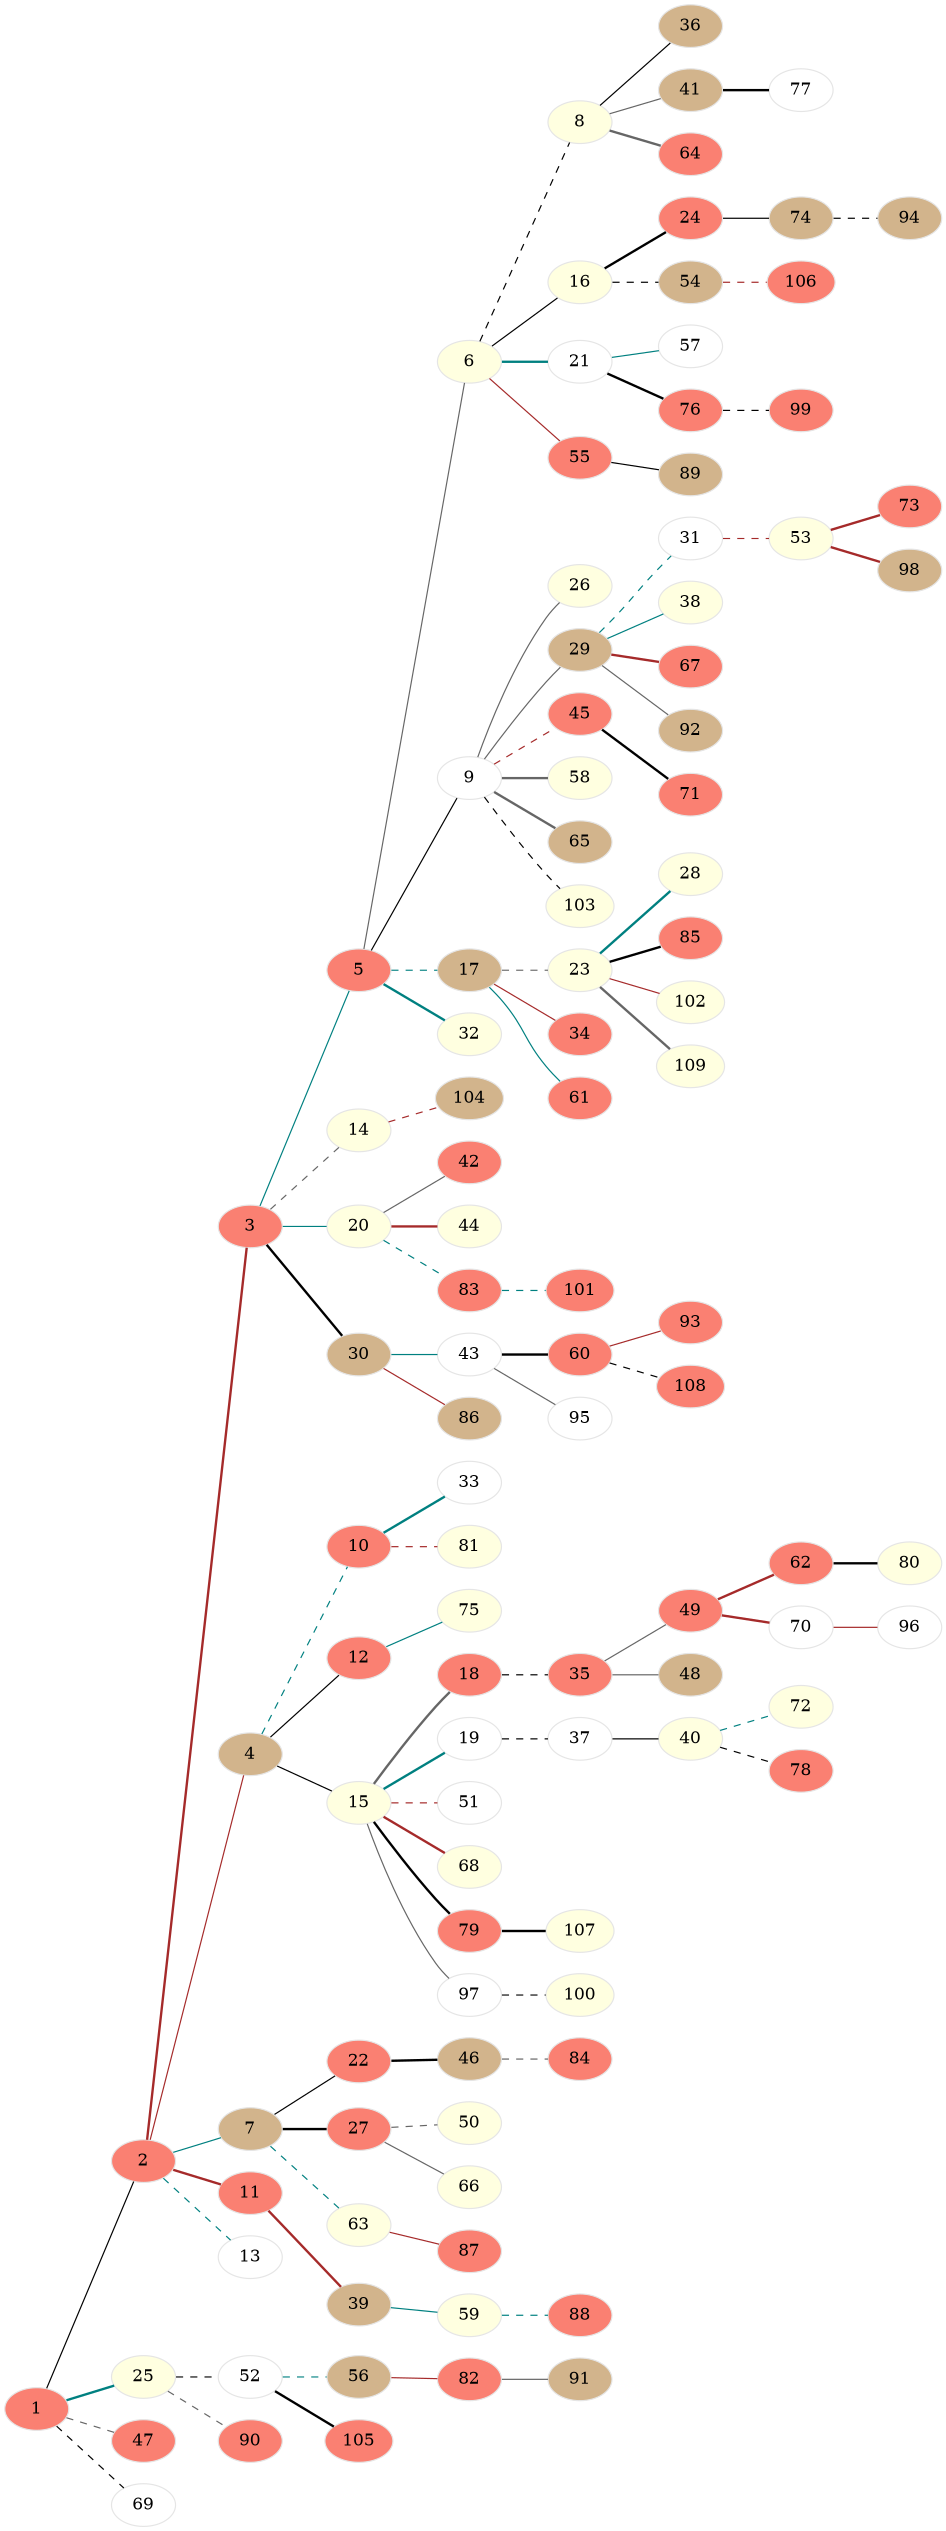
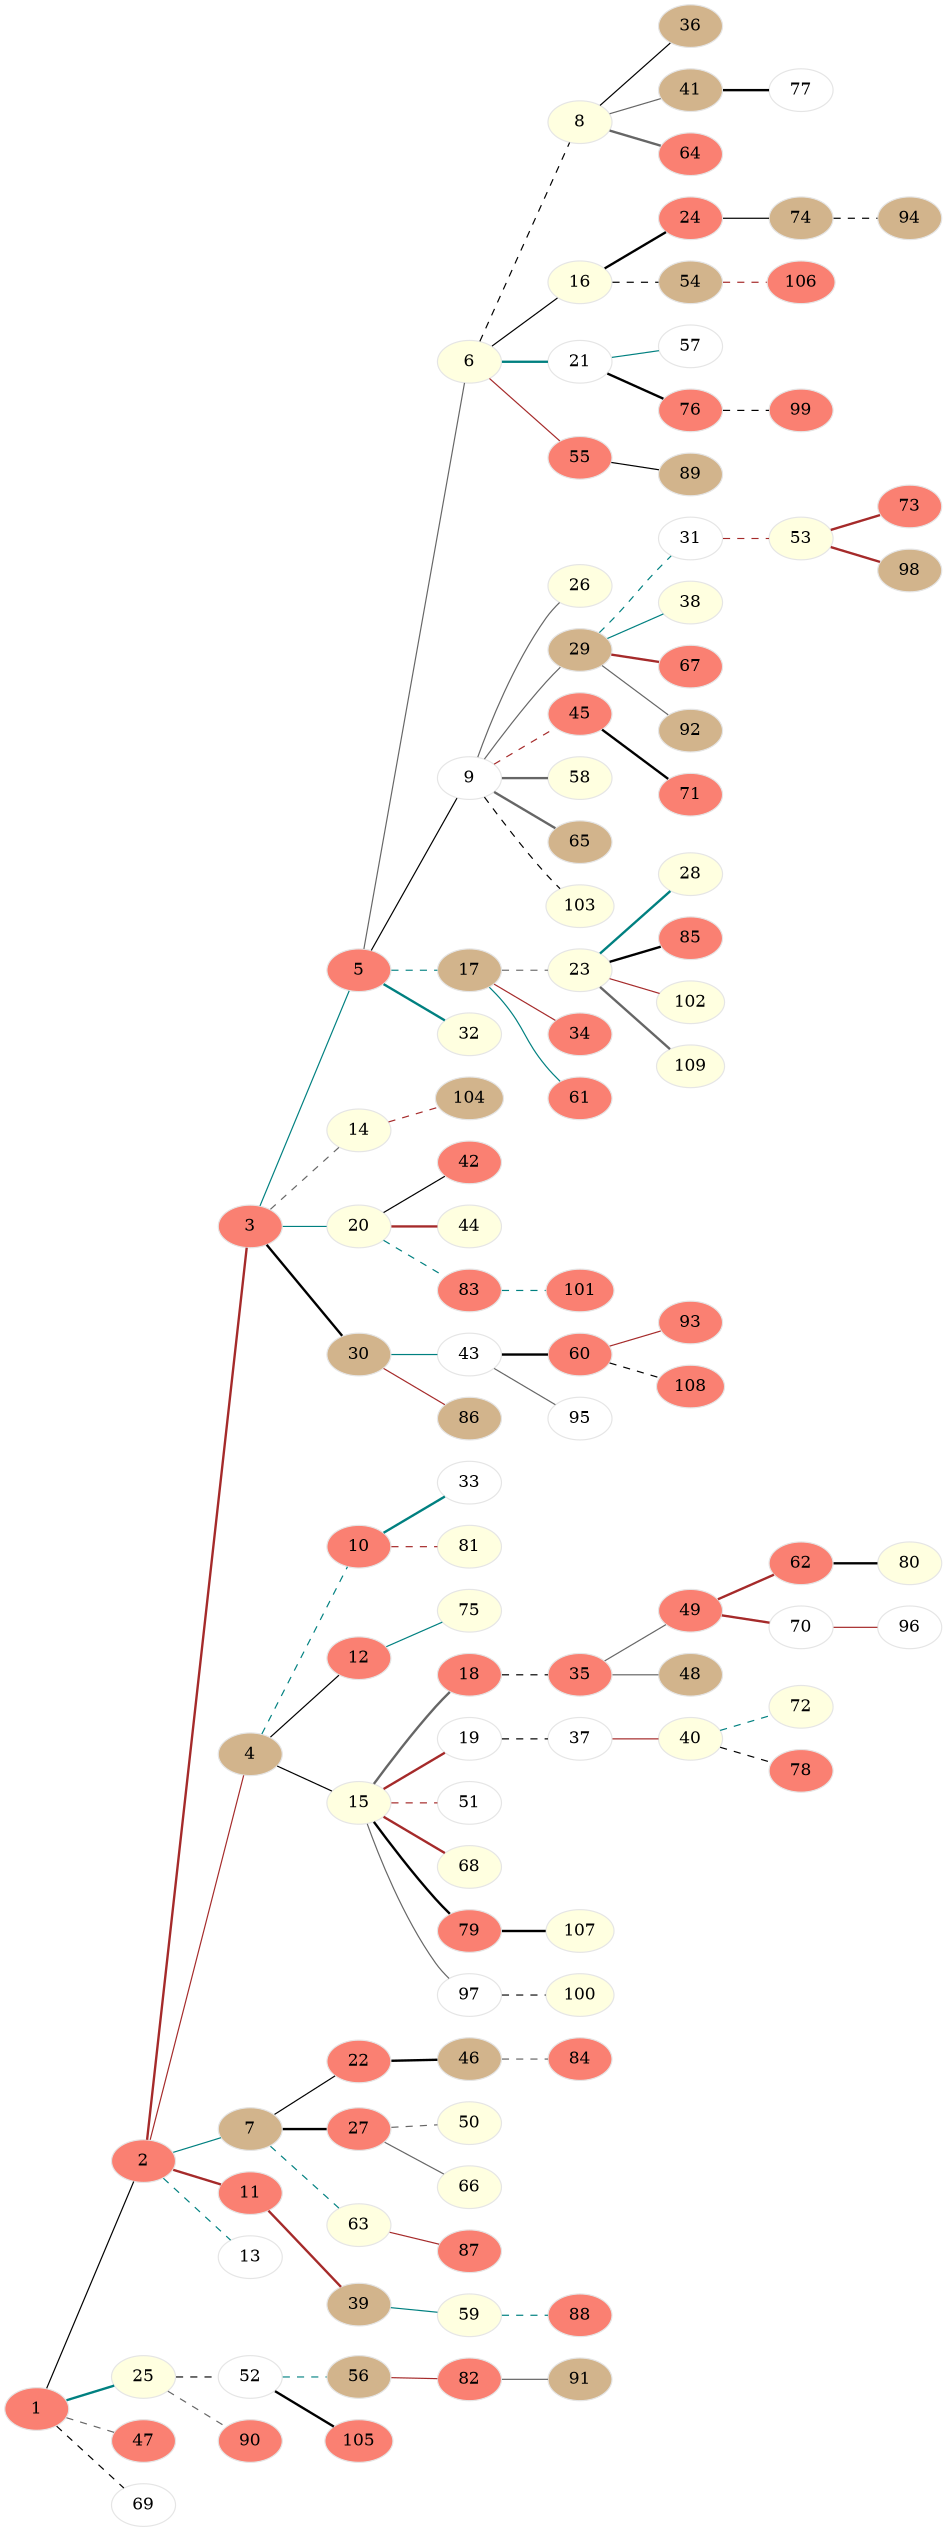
(414, 1194) -> (414, 1194)
(635, 1739) -> (635, 1739)
(414, 1771) -> (414, 1771)
